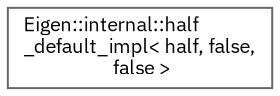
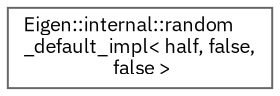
(140, 48) -> (140, 48)
